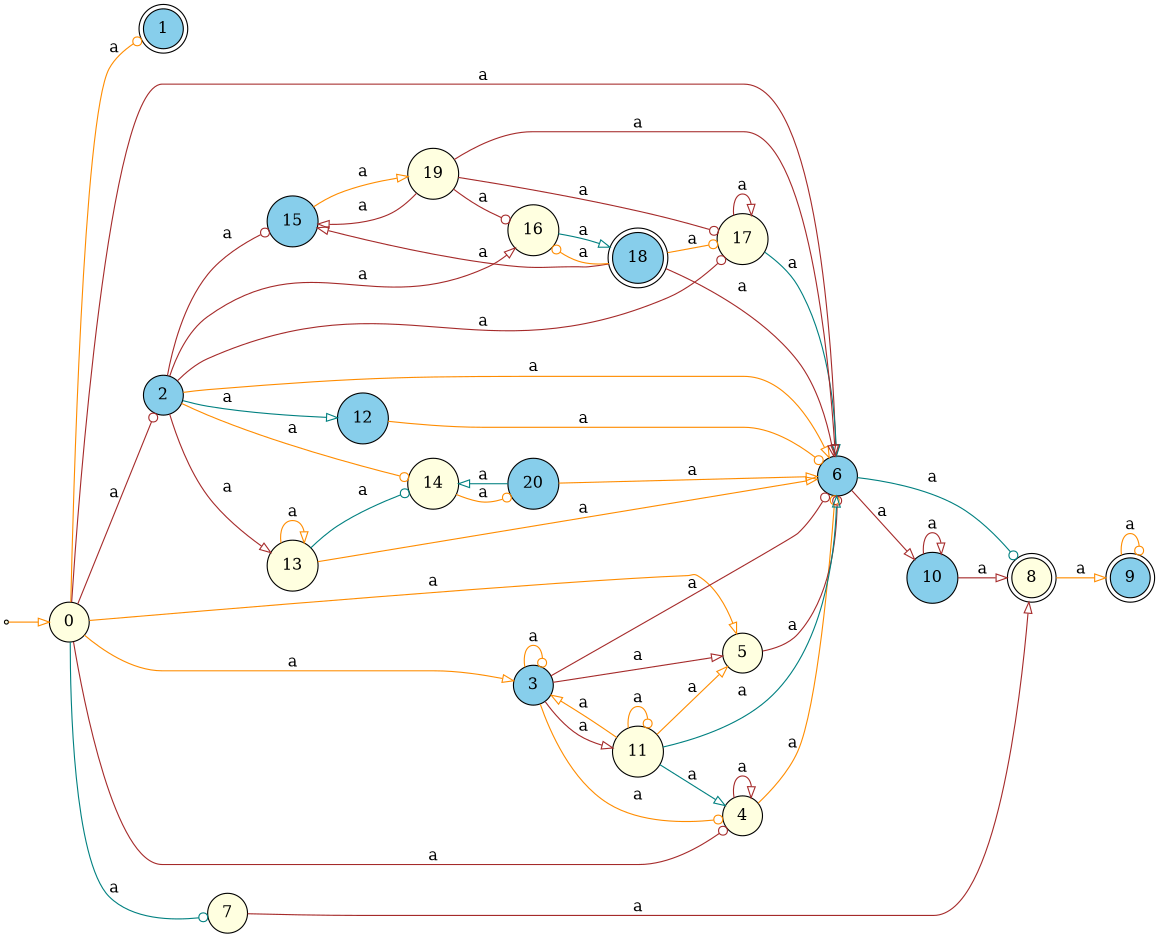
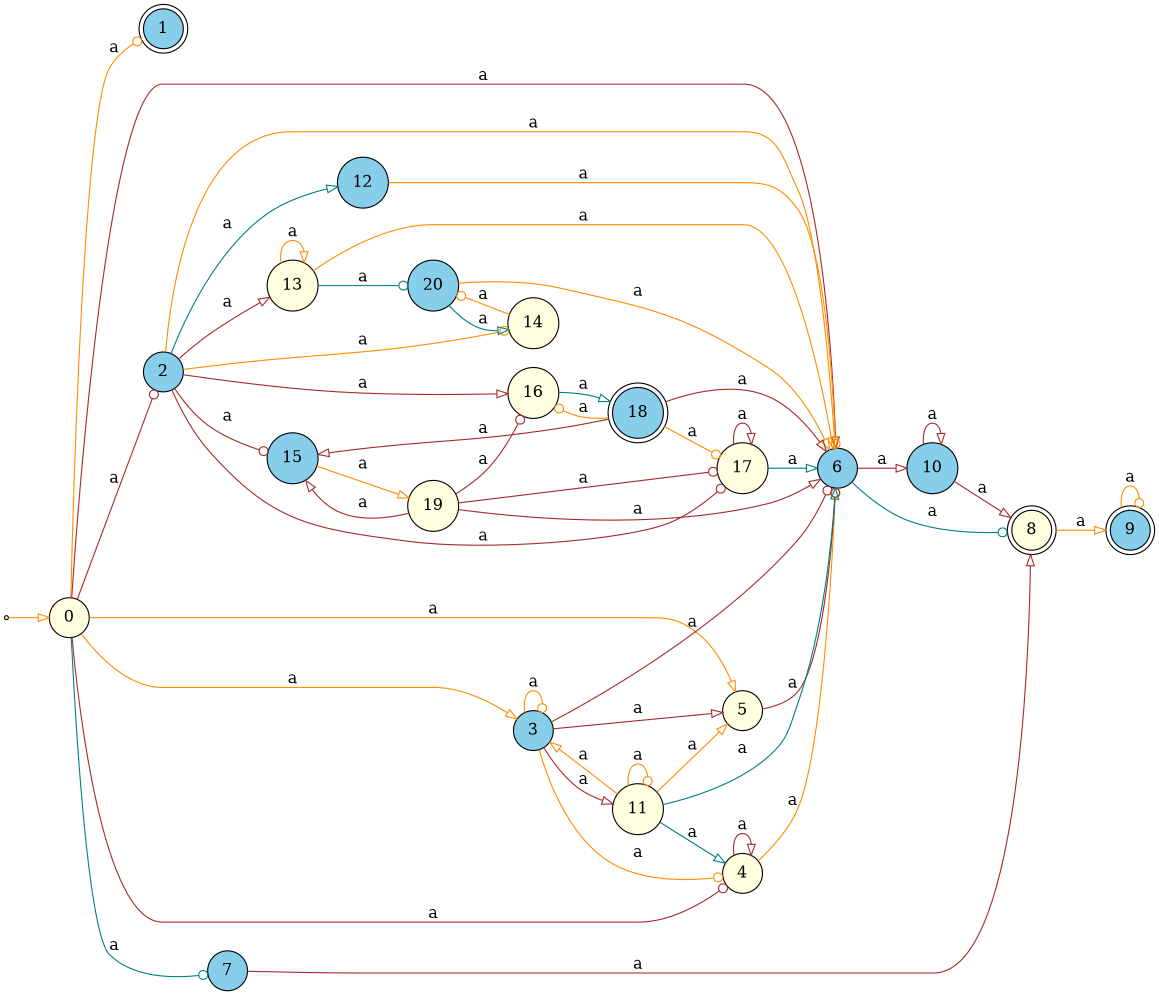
(353, 517) -> (358, 286)
(228, 913) -> (228, 971)
